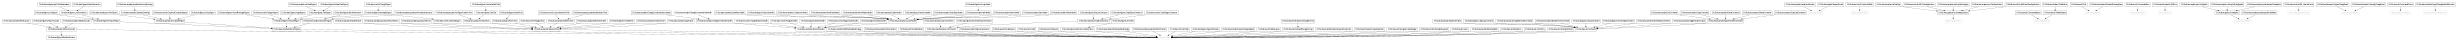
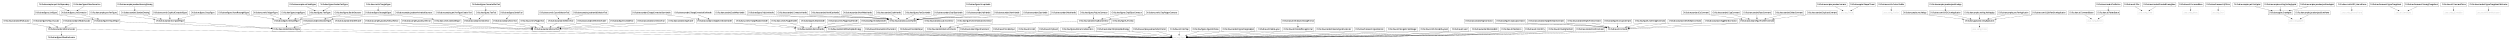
none -> (1945, 5)
none -> (1590, 29)
